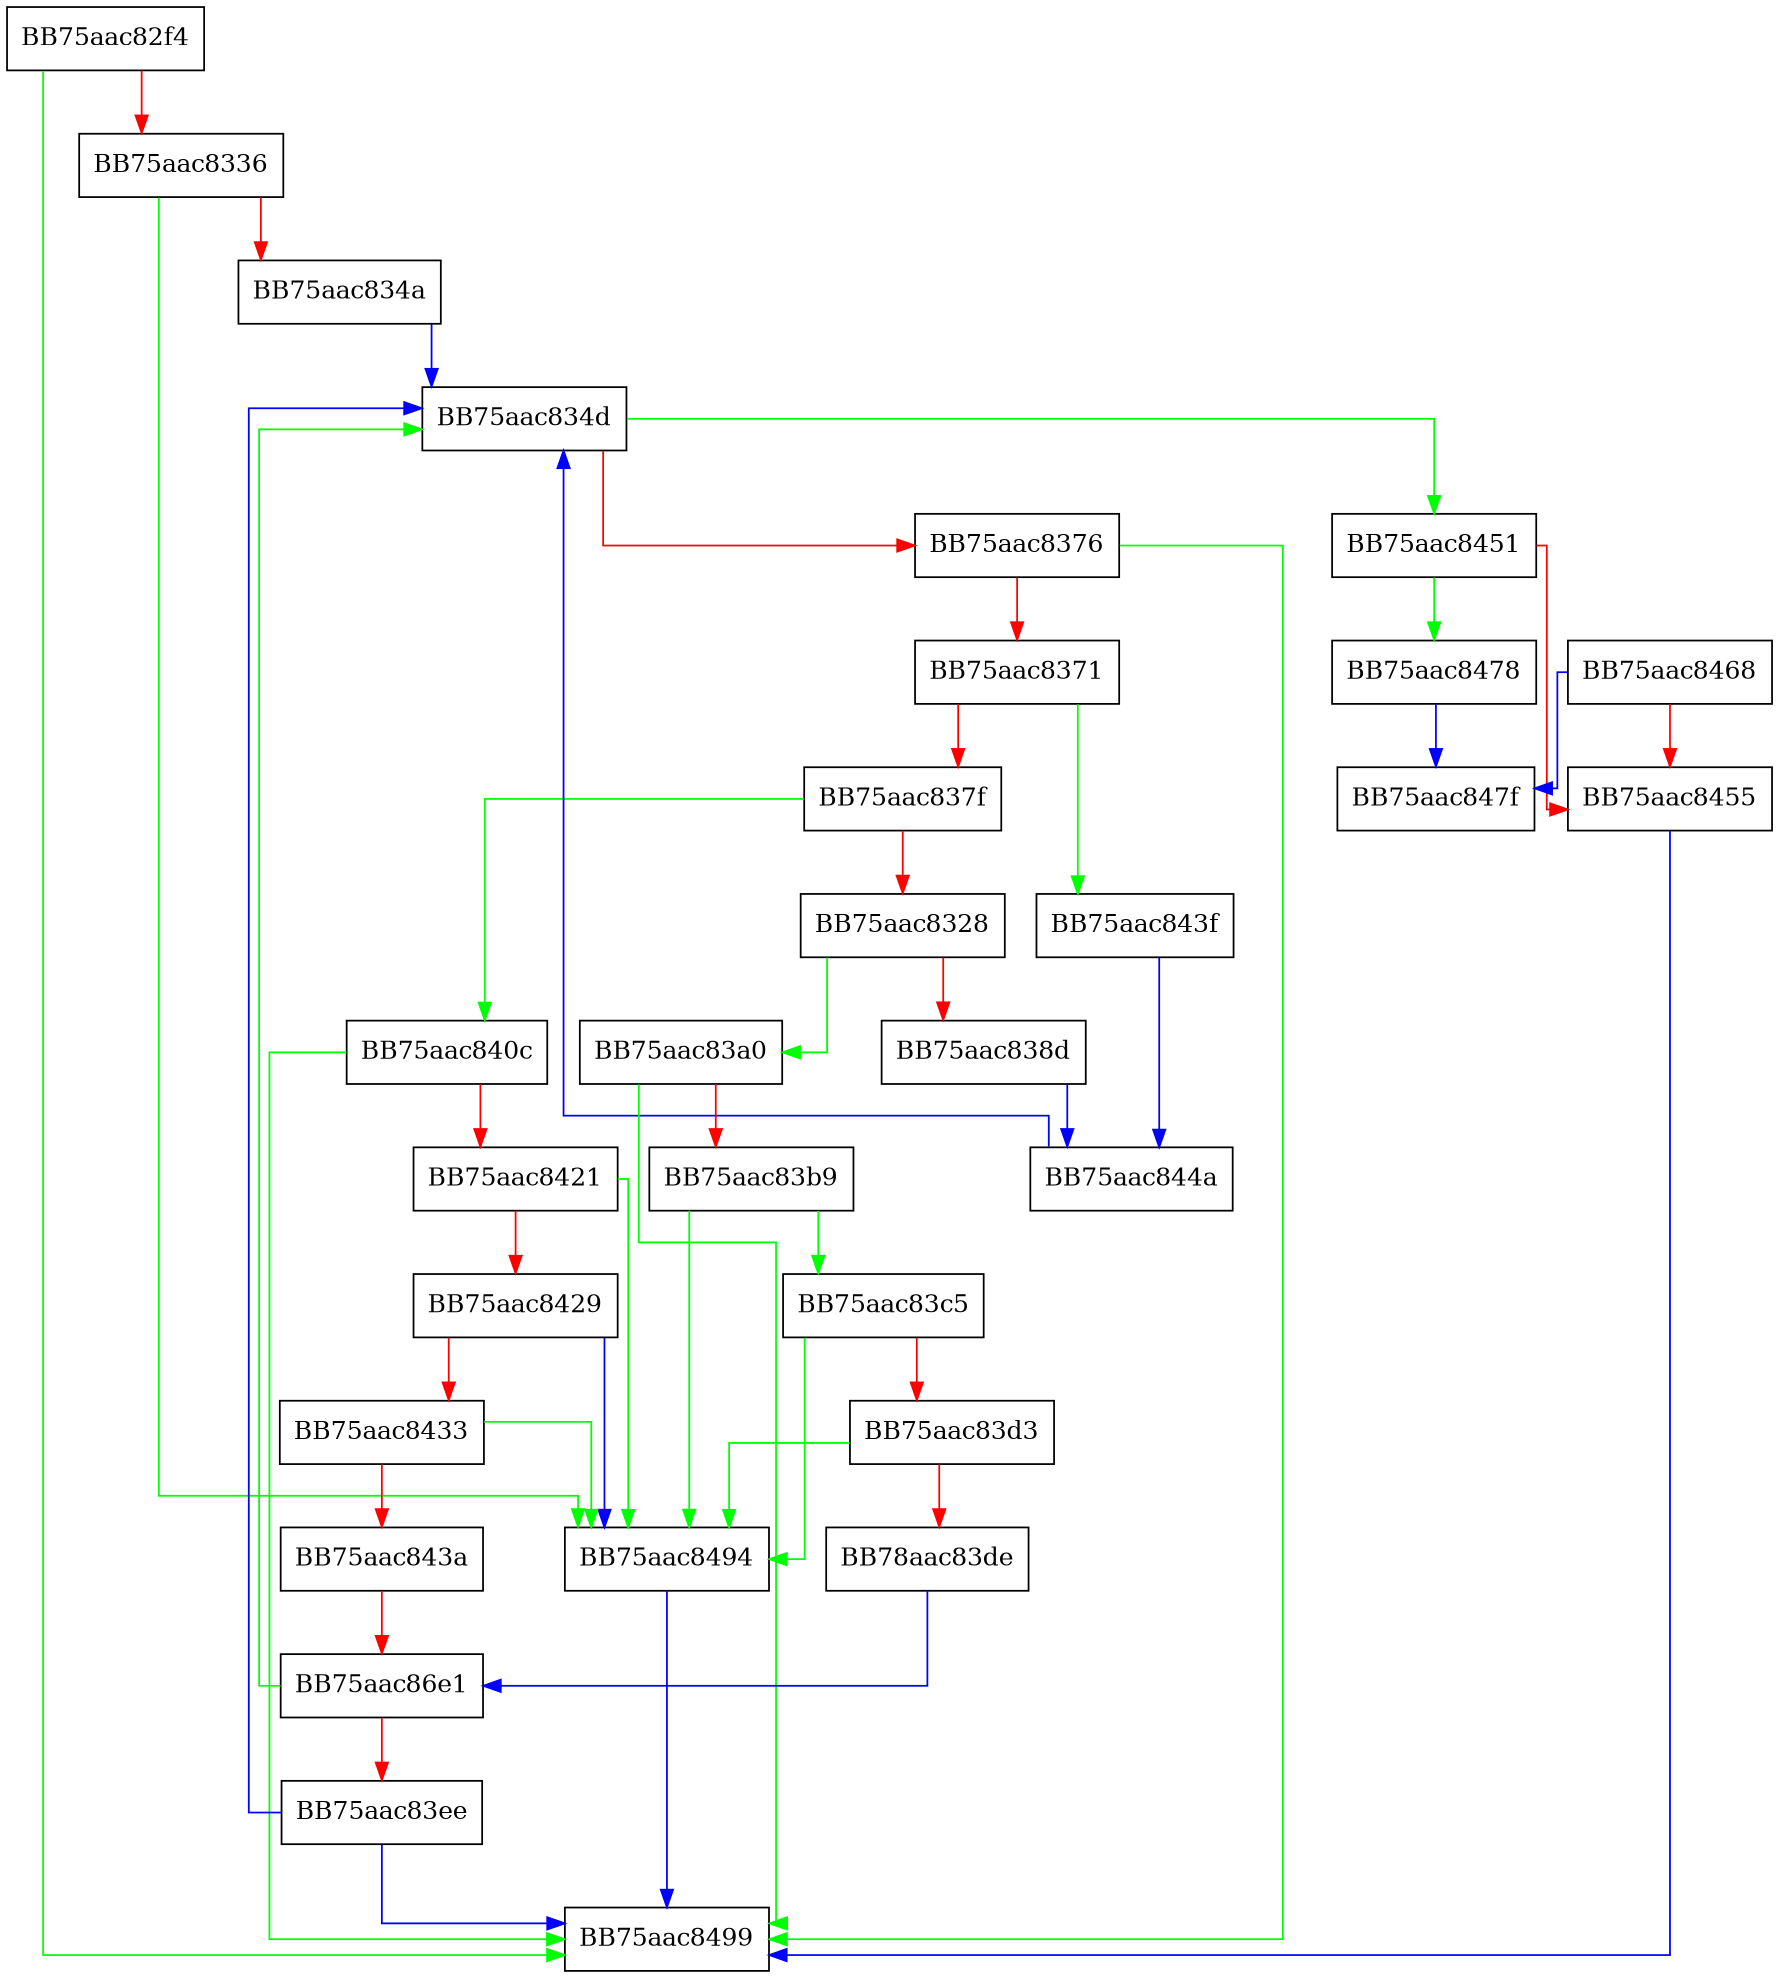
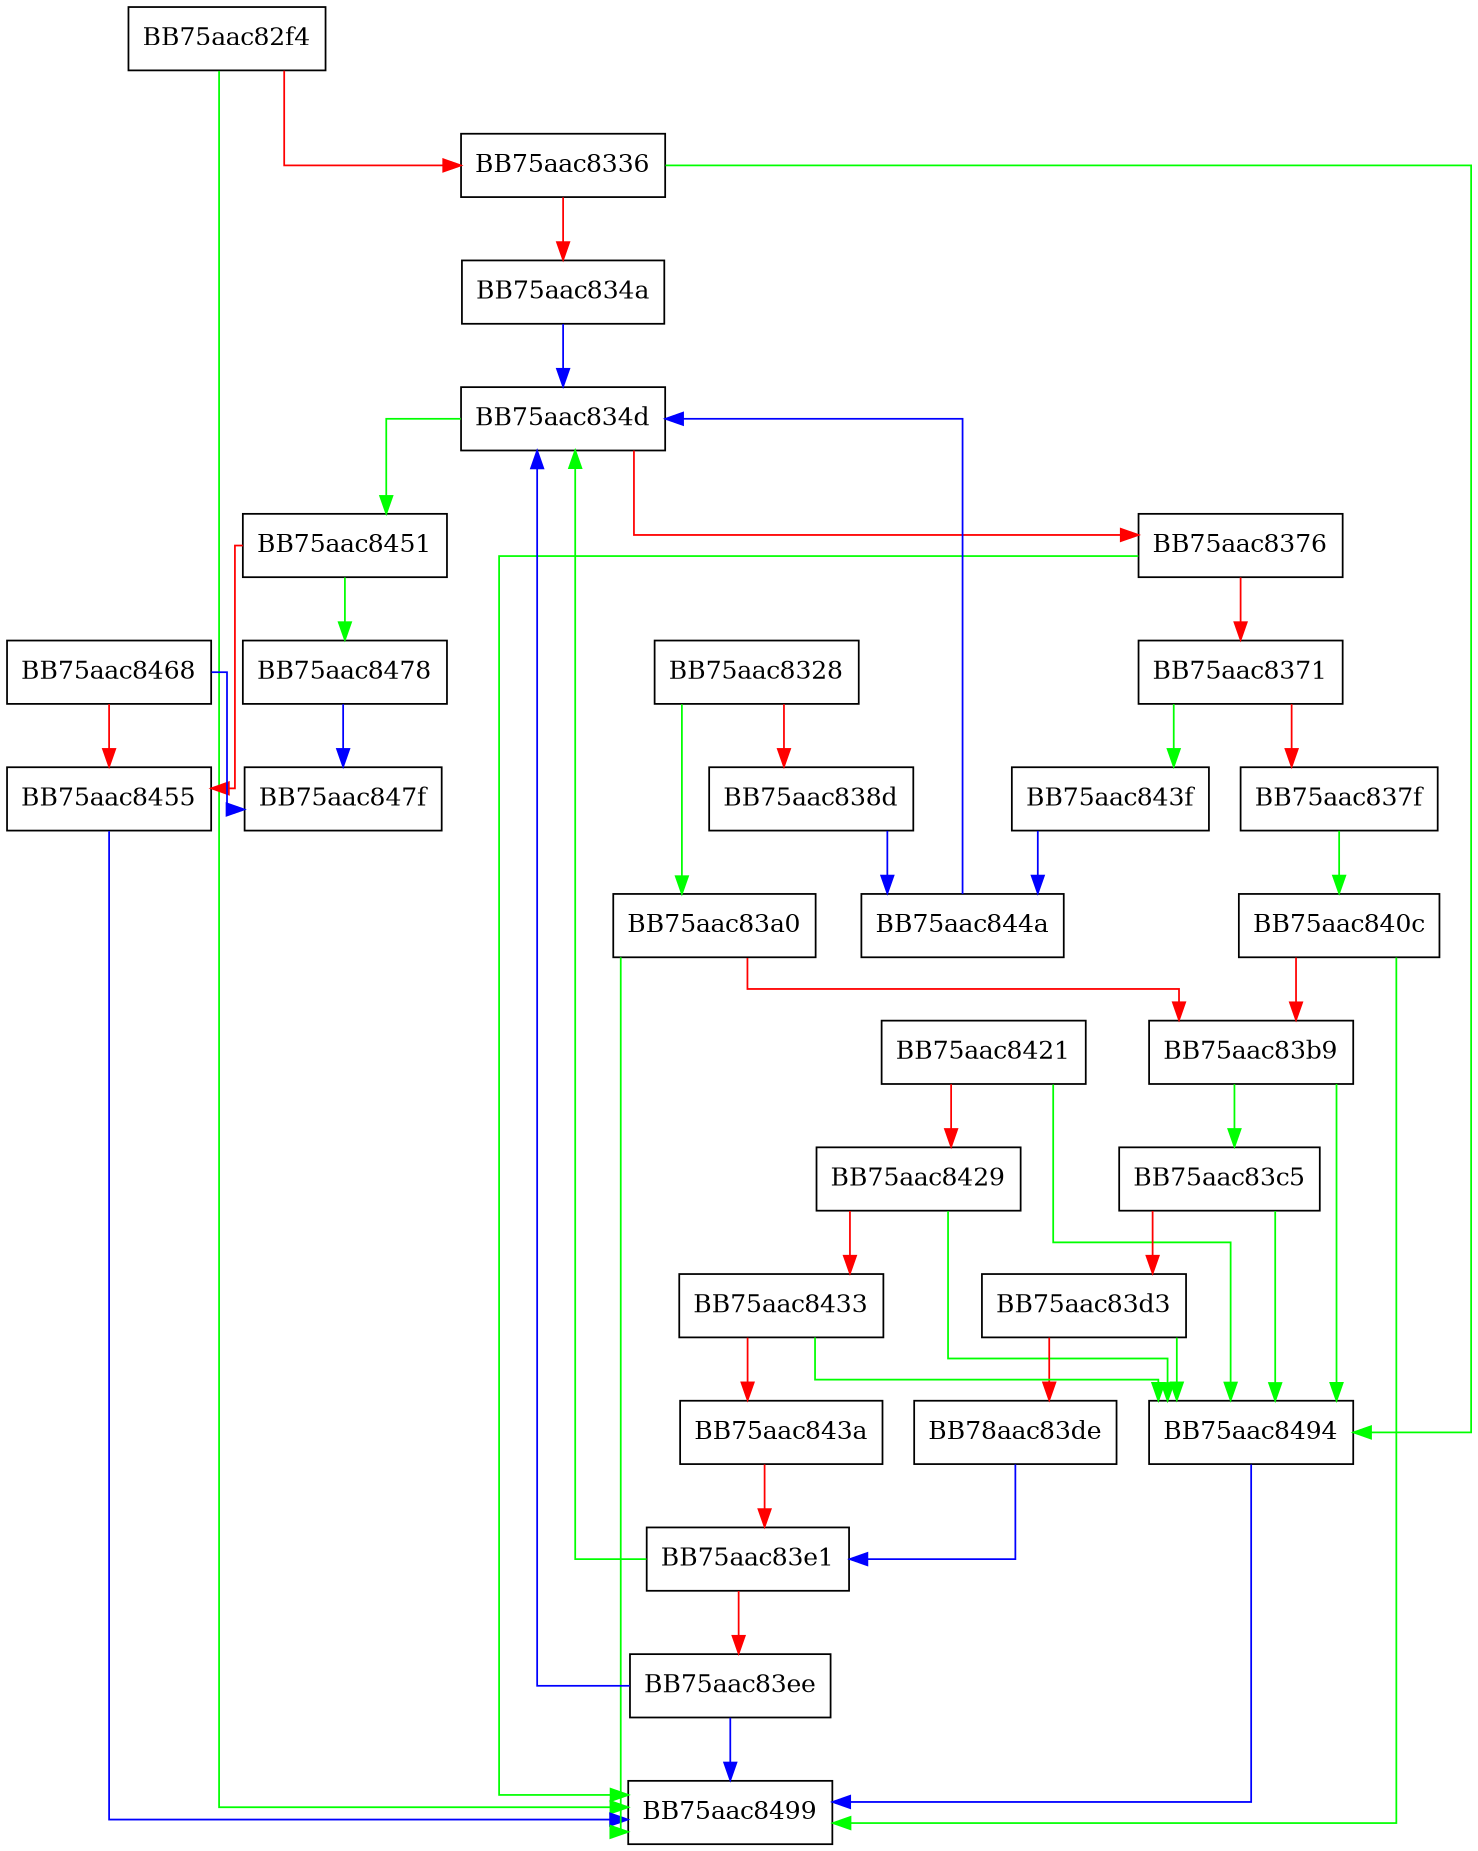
(903, 853) -> none
(480, 1107) -> (1296, 980)
(604, 1424) -> (996, 1359)
(382, 1686) -> (748, 1559)
